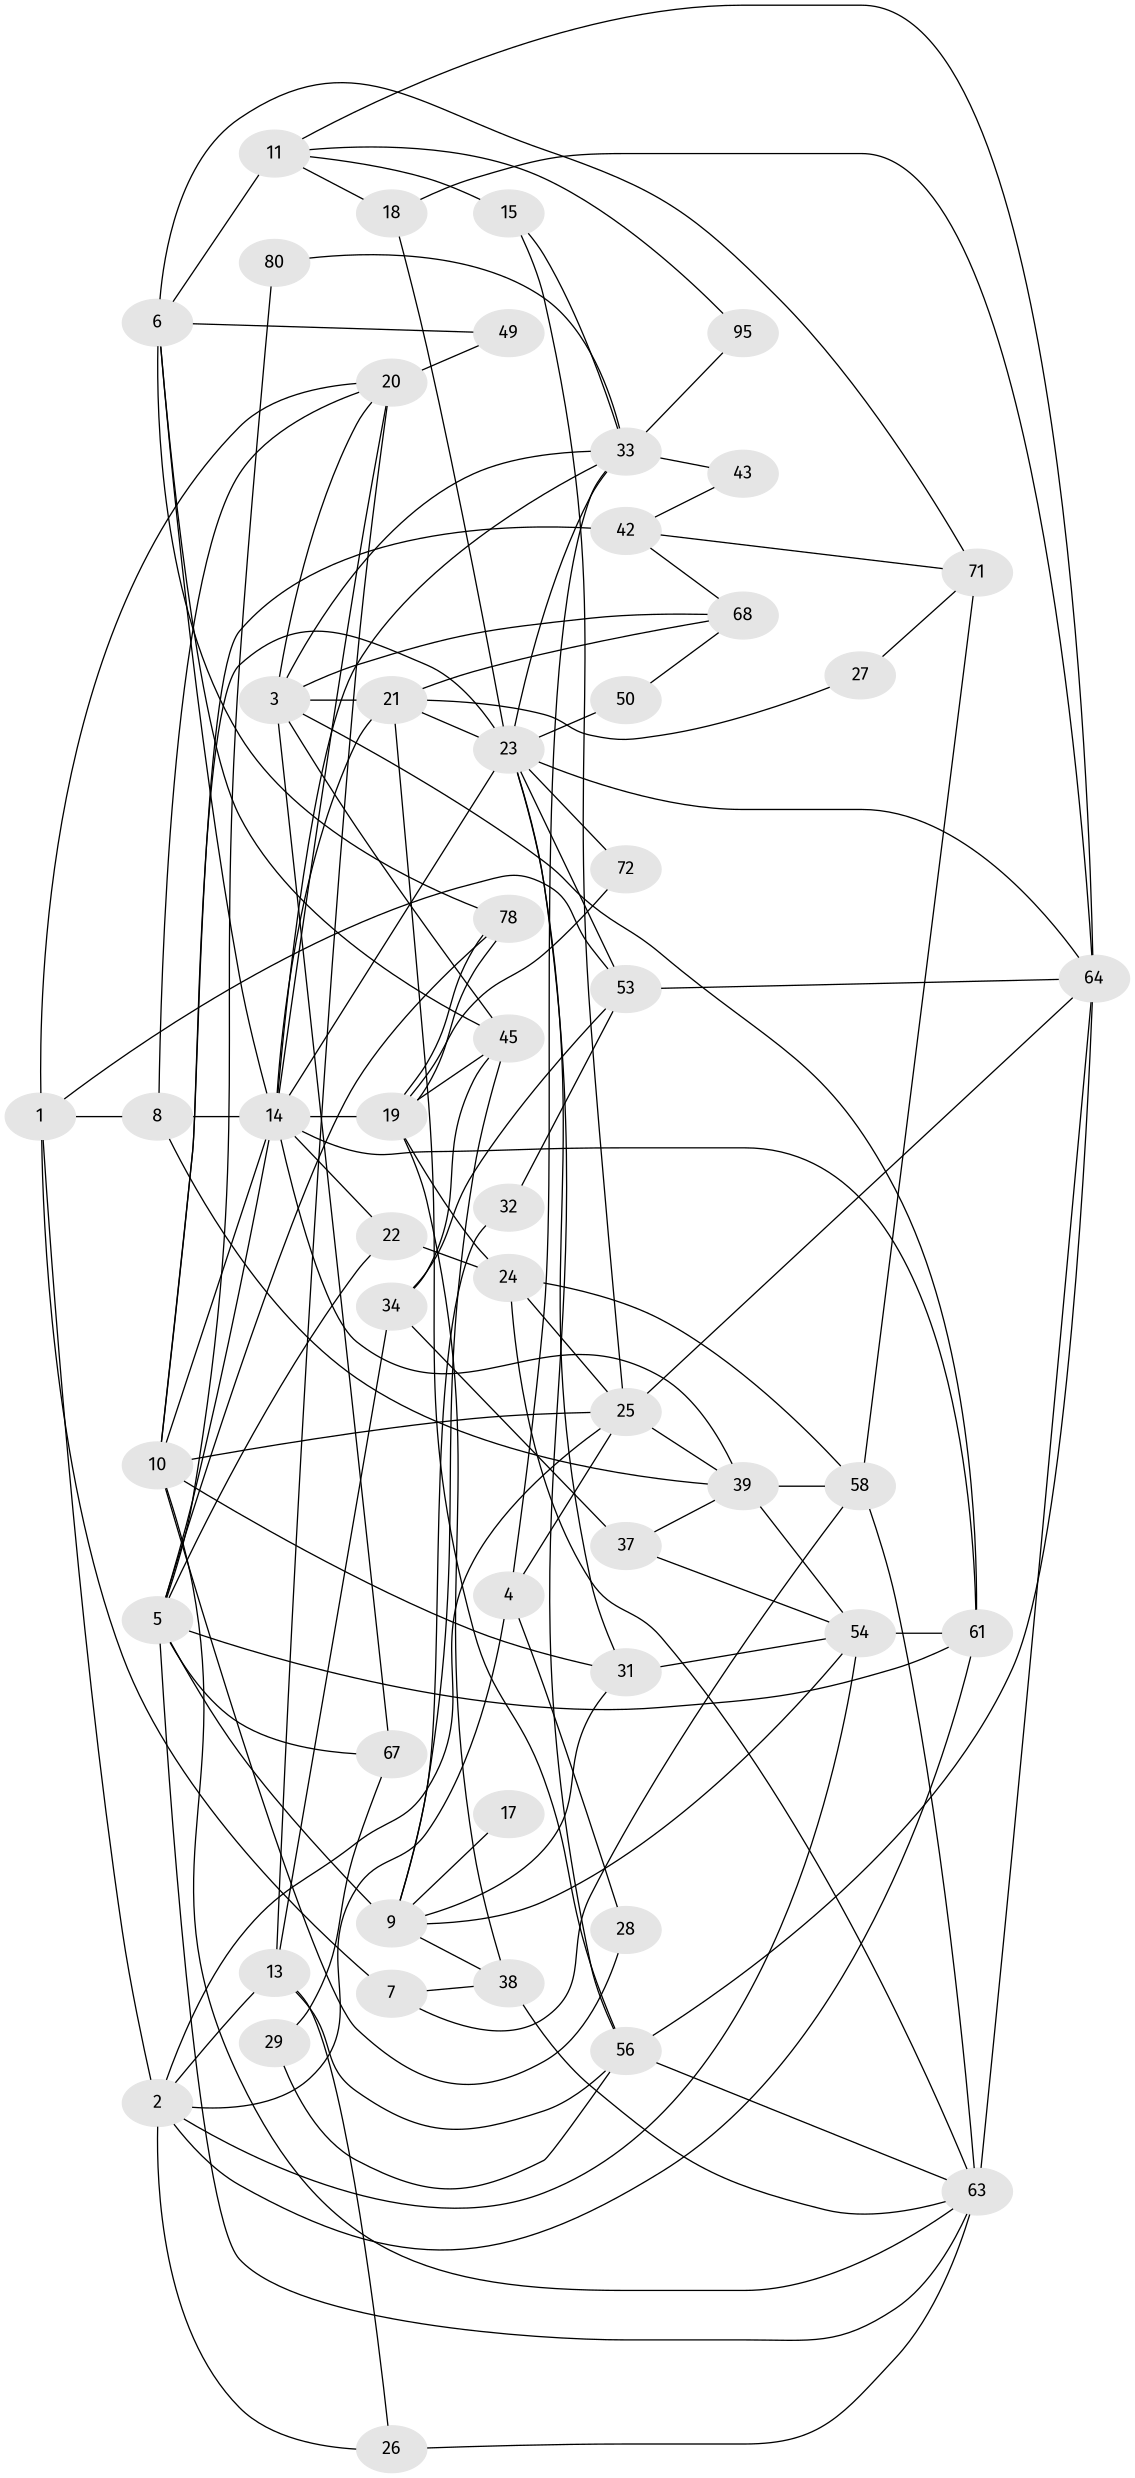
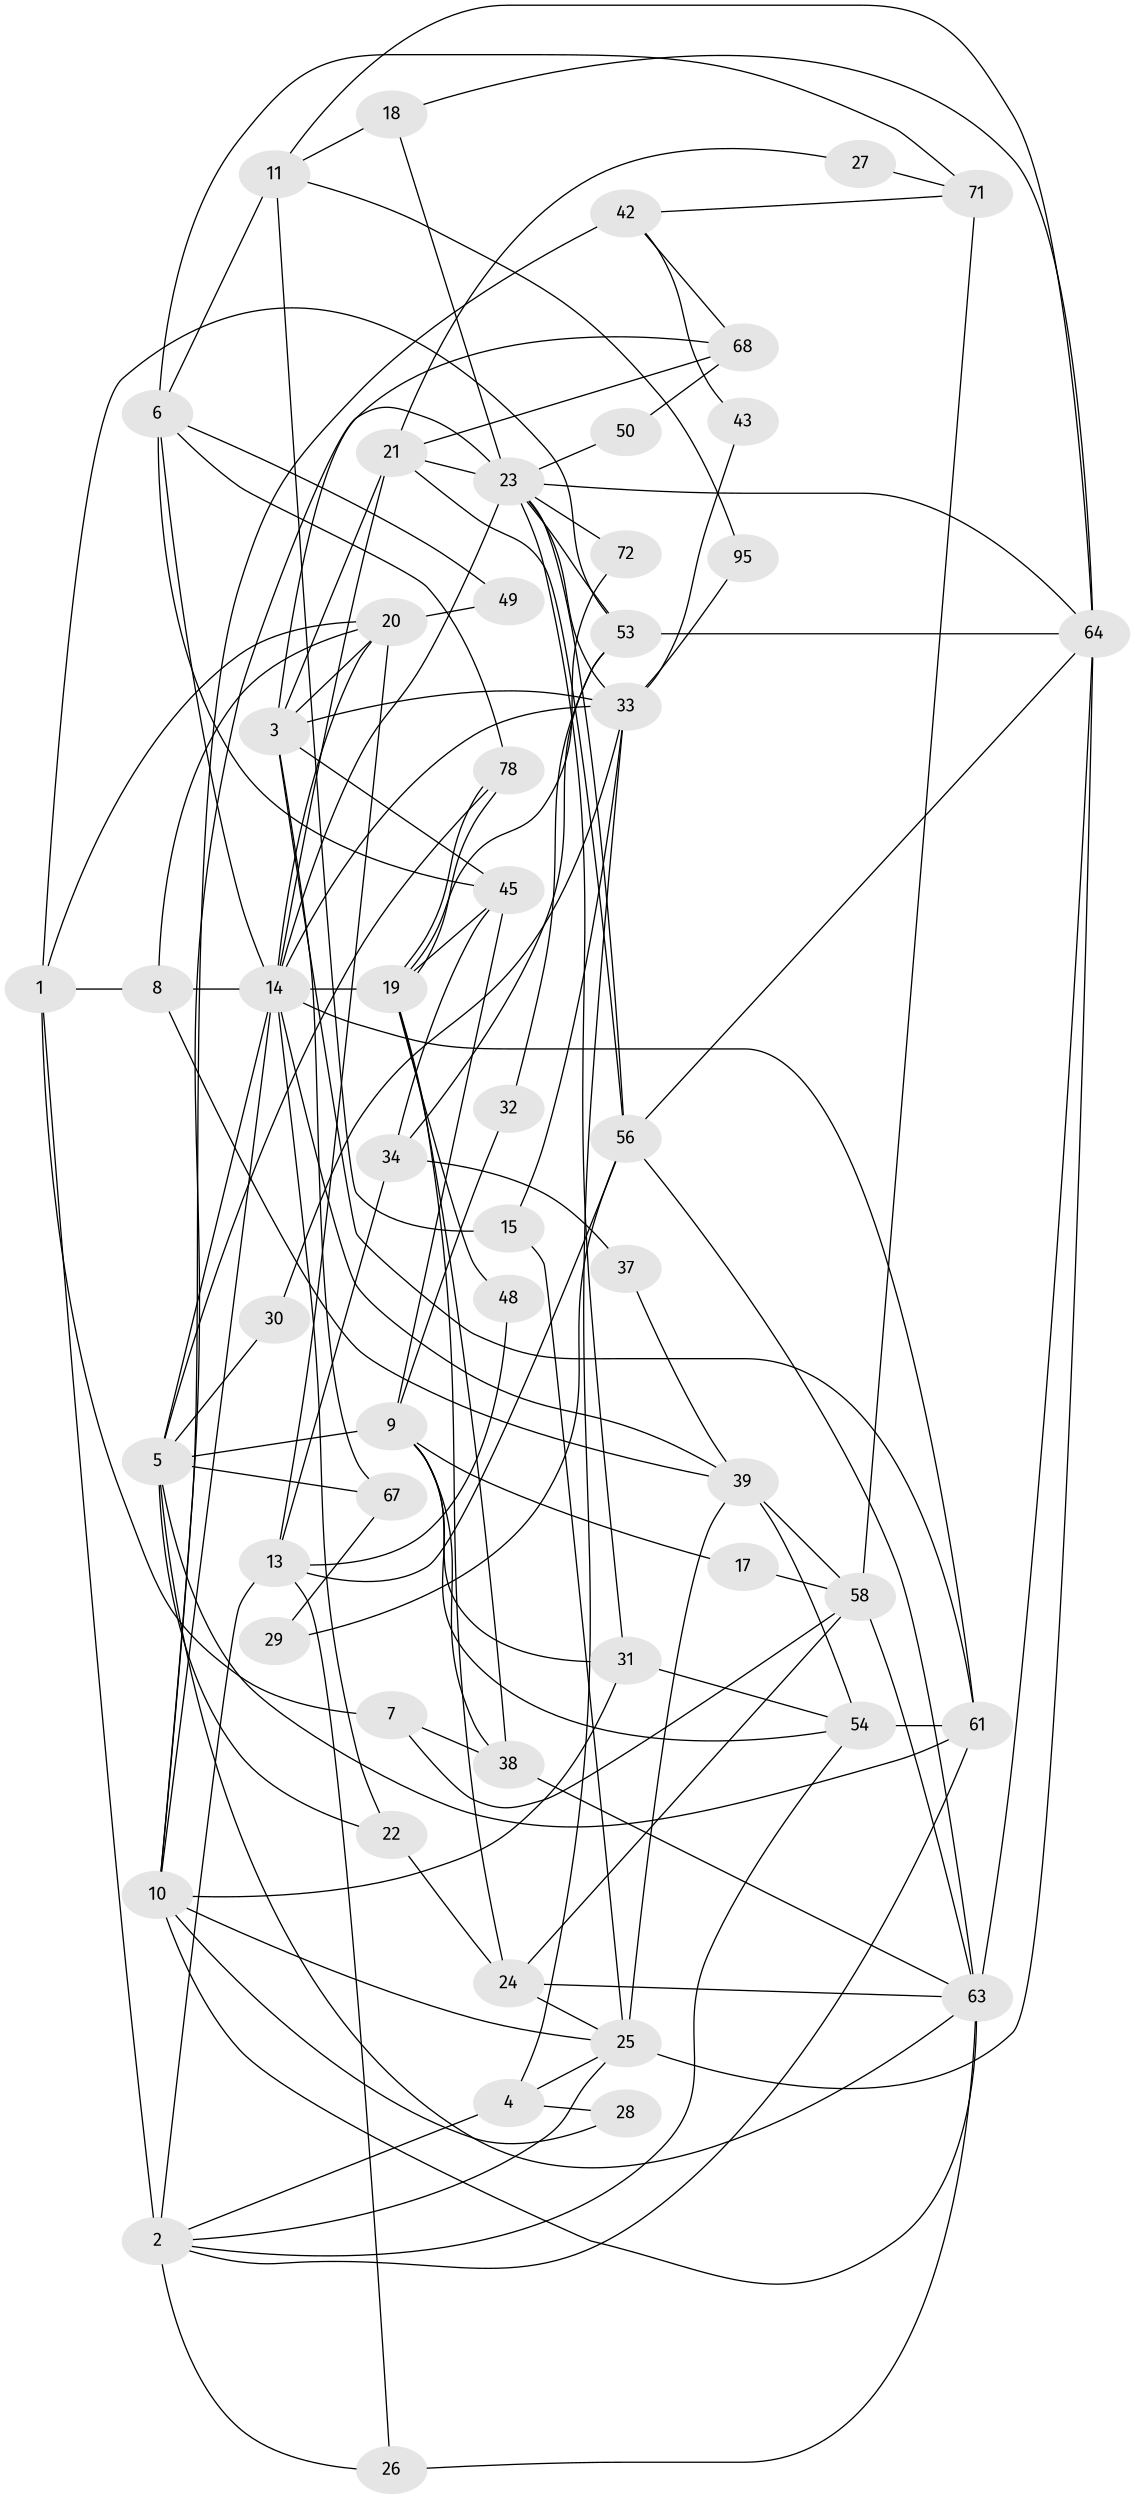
(275, 263) -> (275, 1320)
none -> (509, 1299)
none -> (793, 1580)
(743, 1590) -> none
